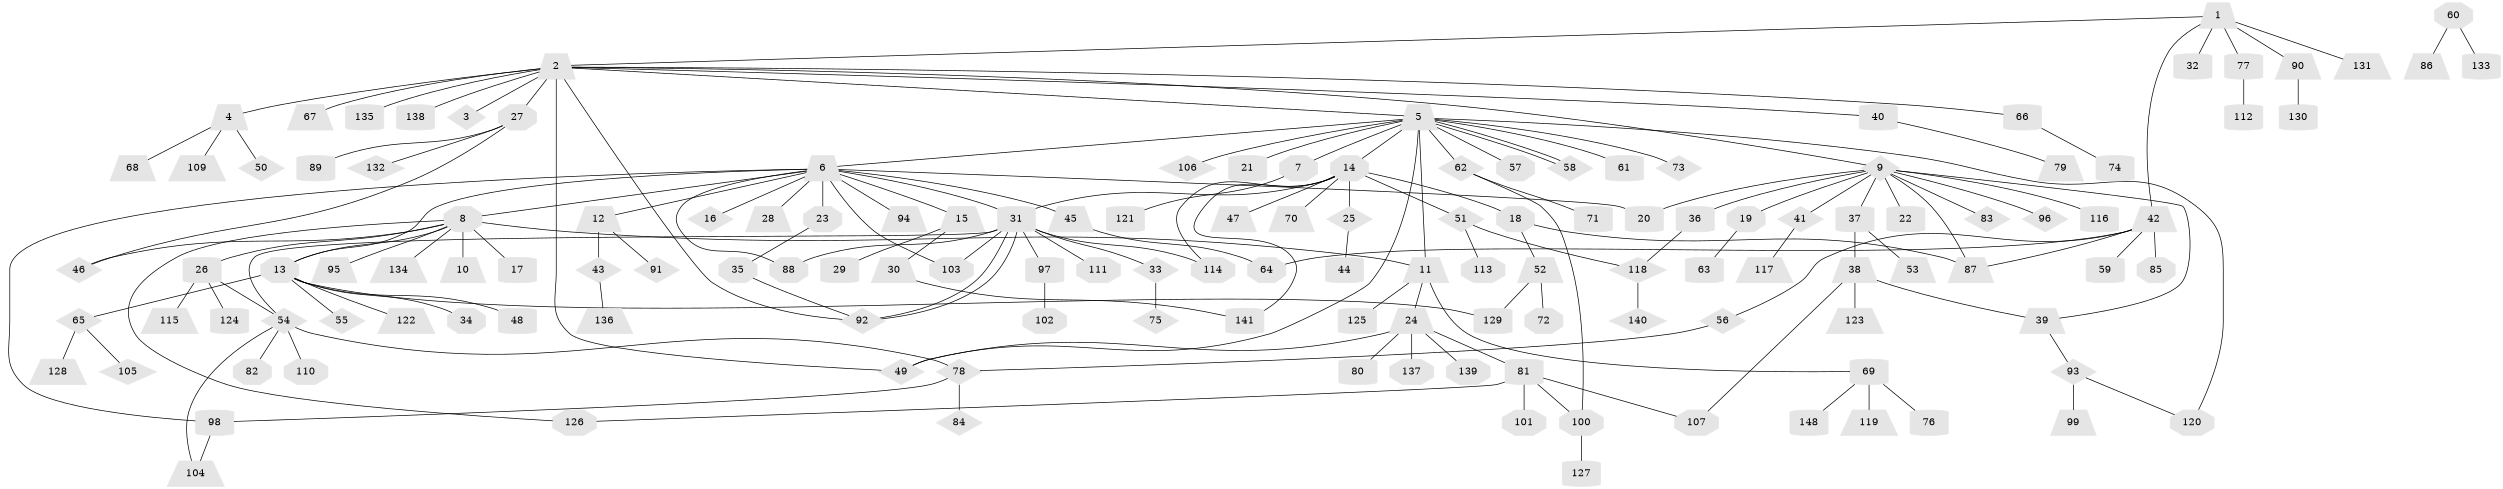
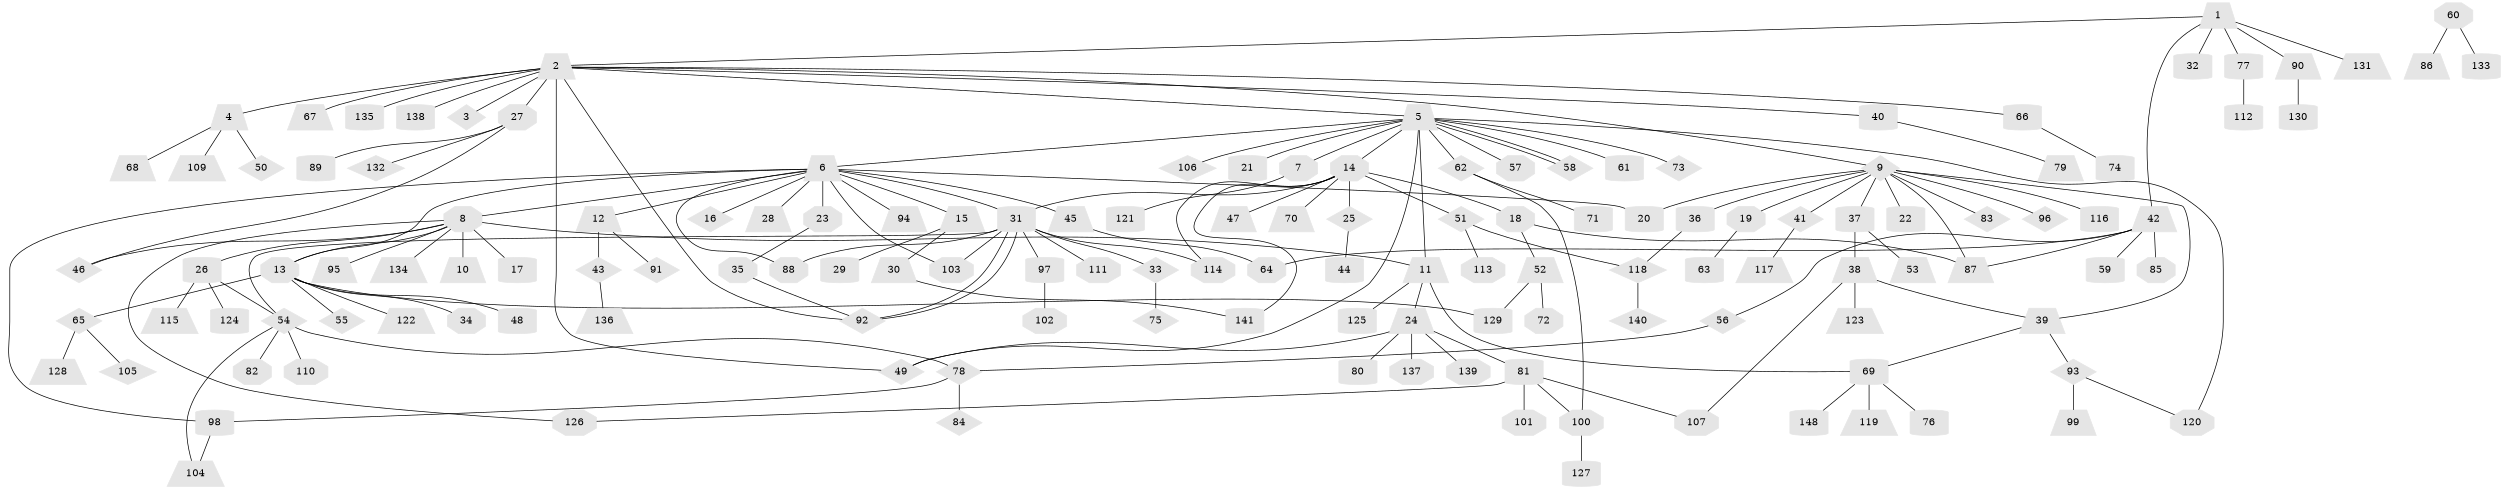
none -> (1955, 347)
